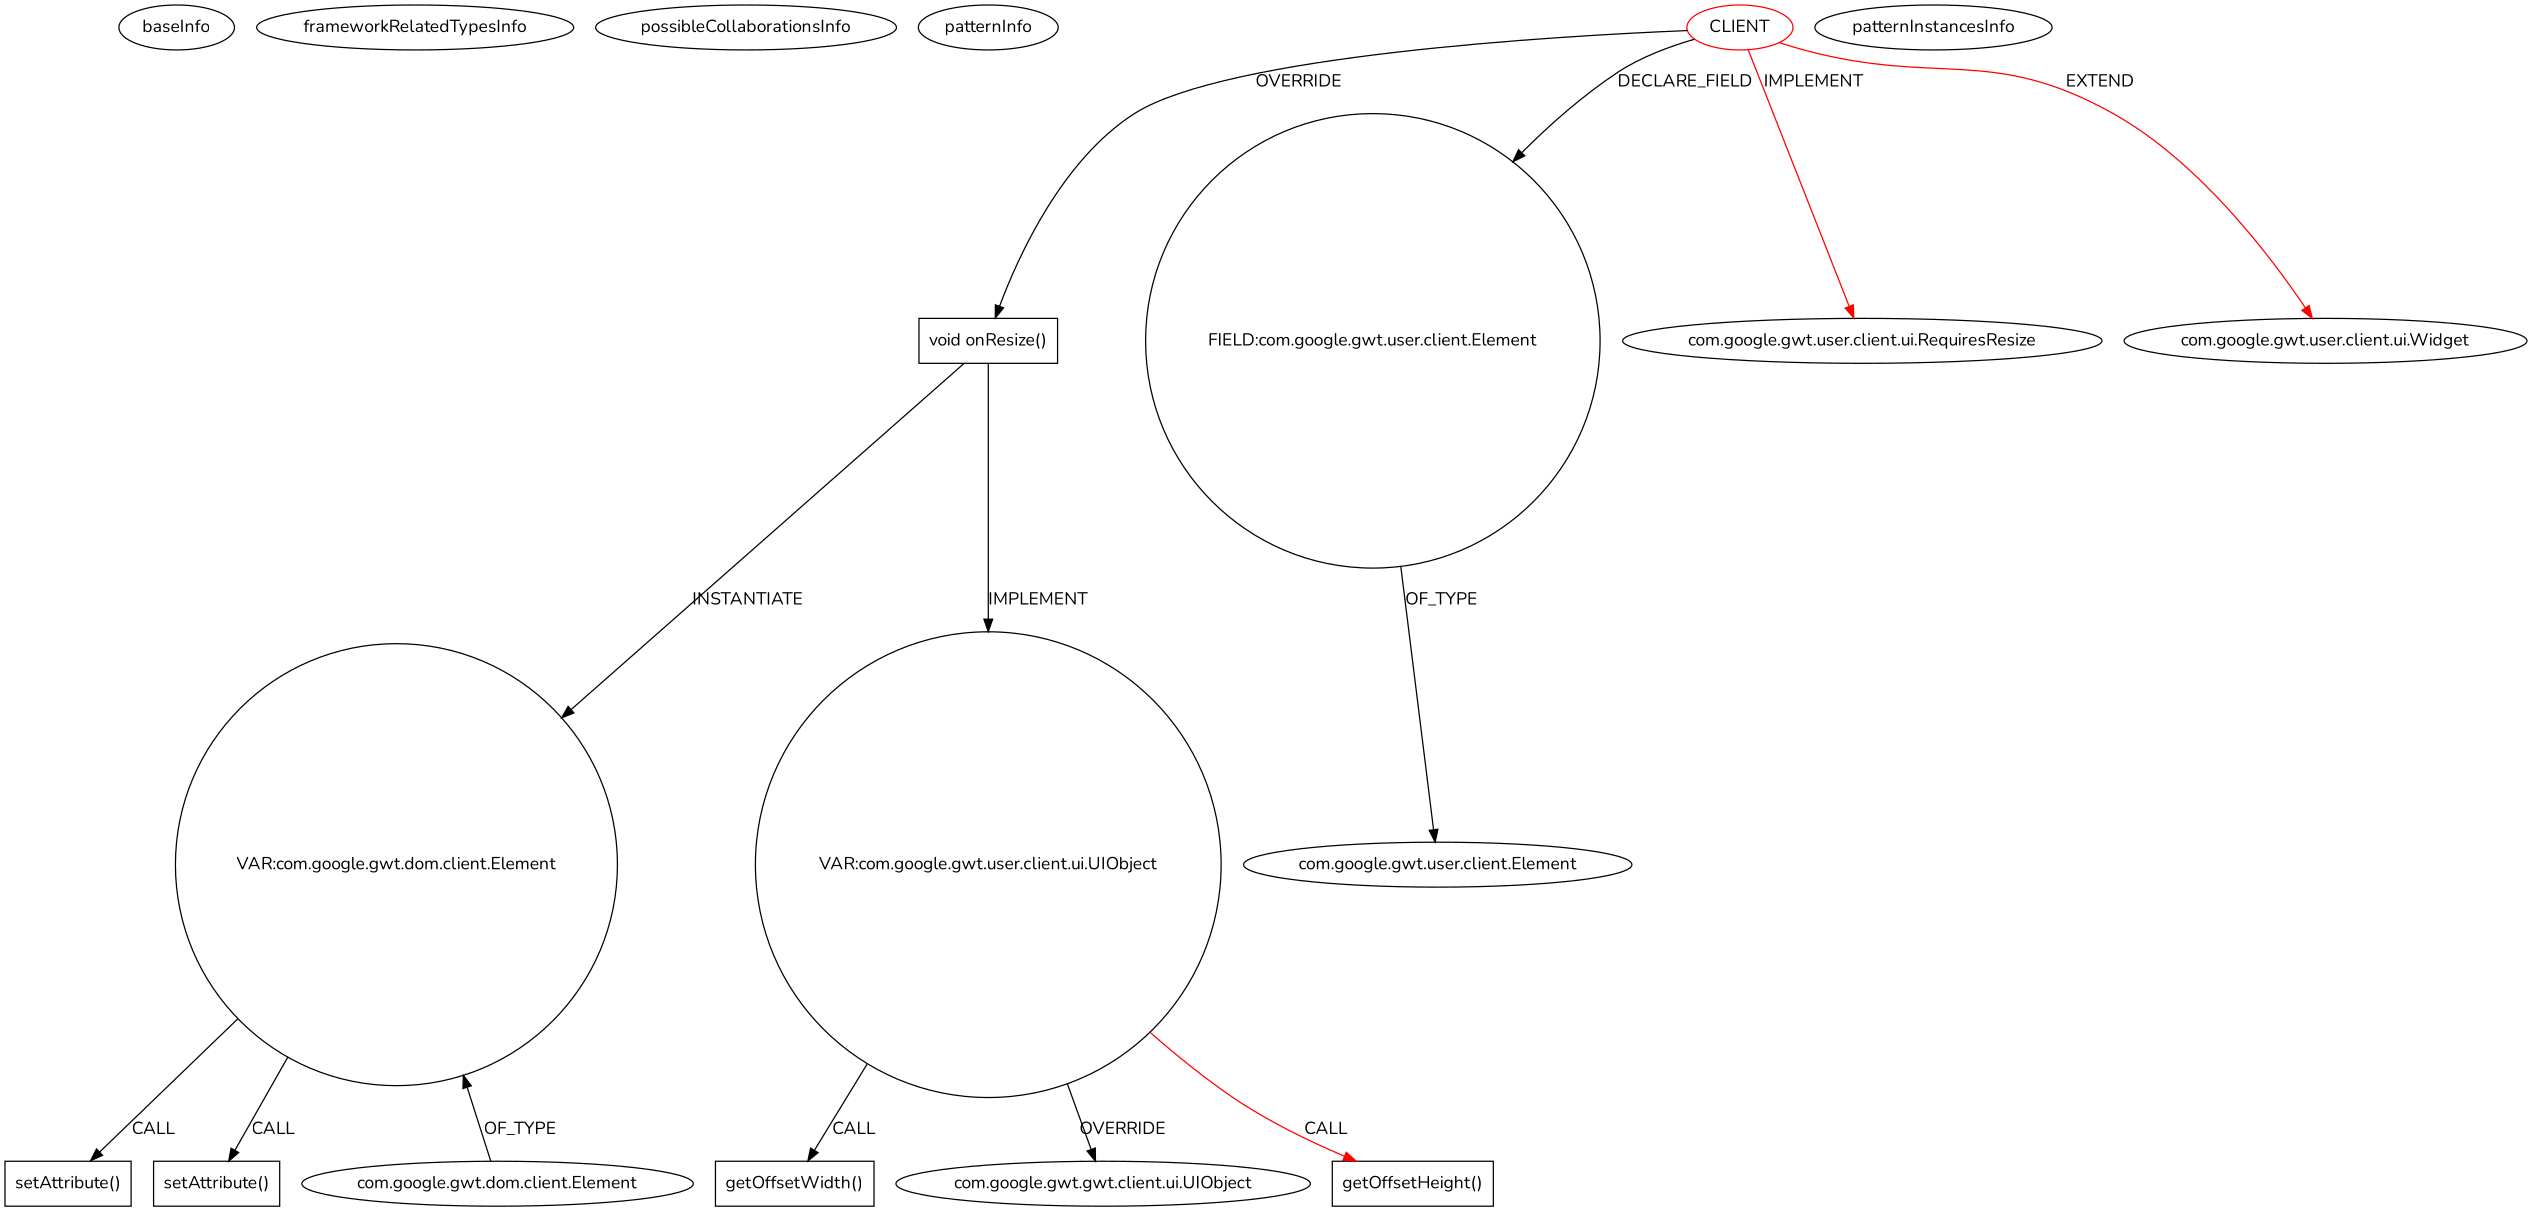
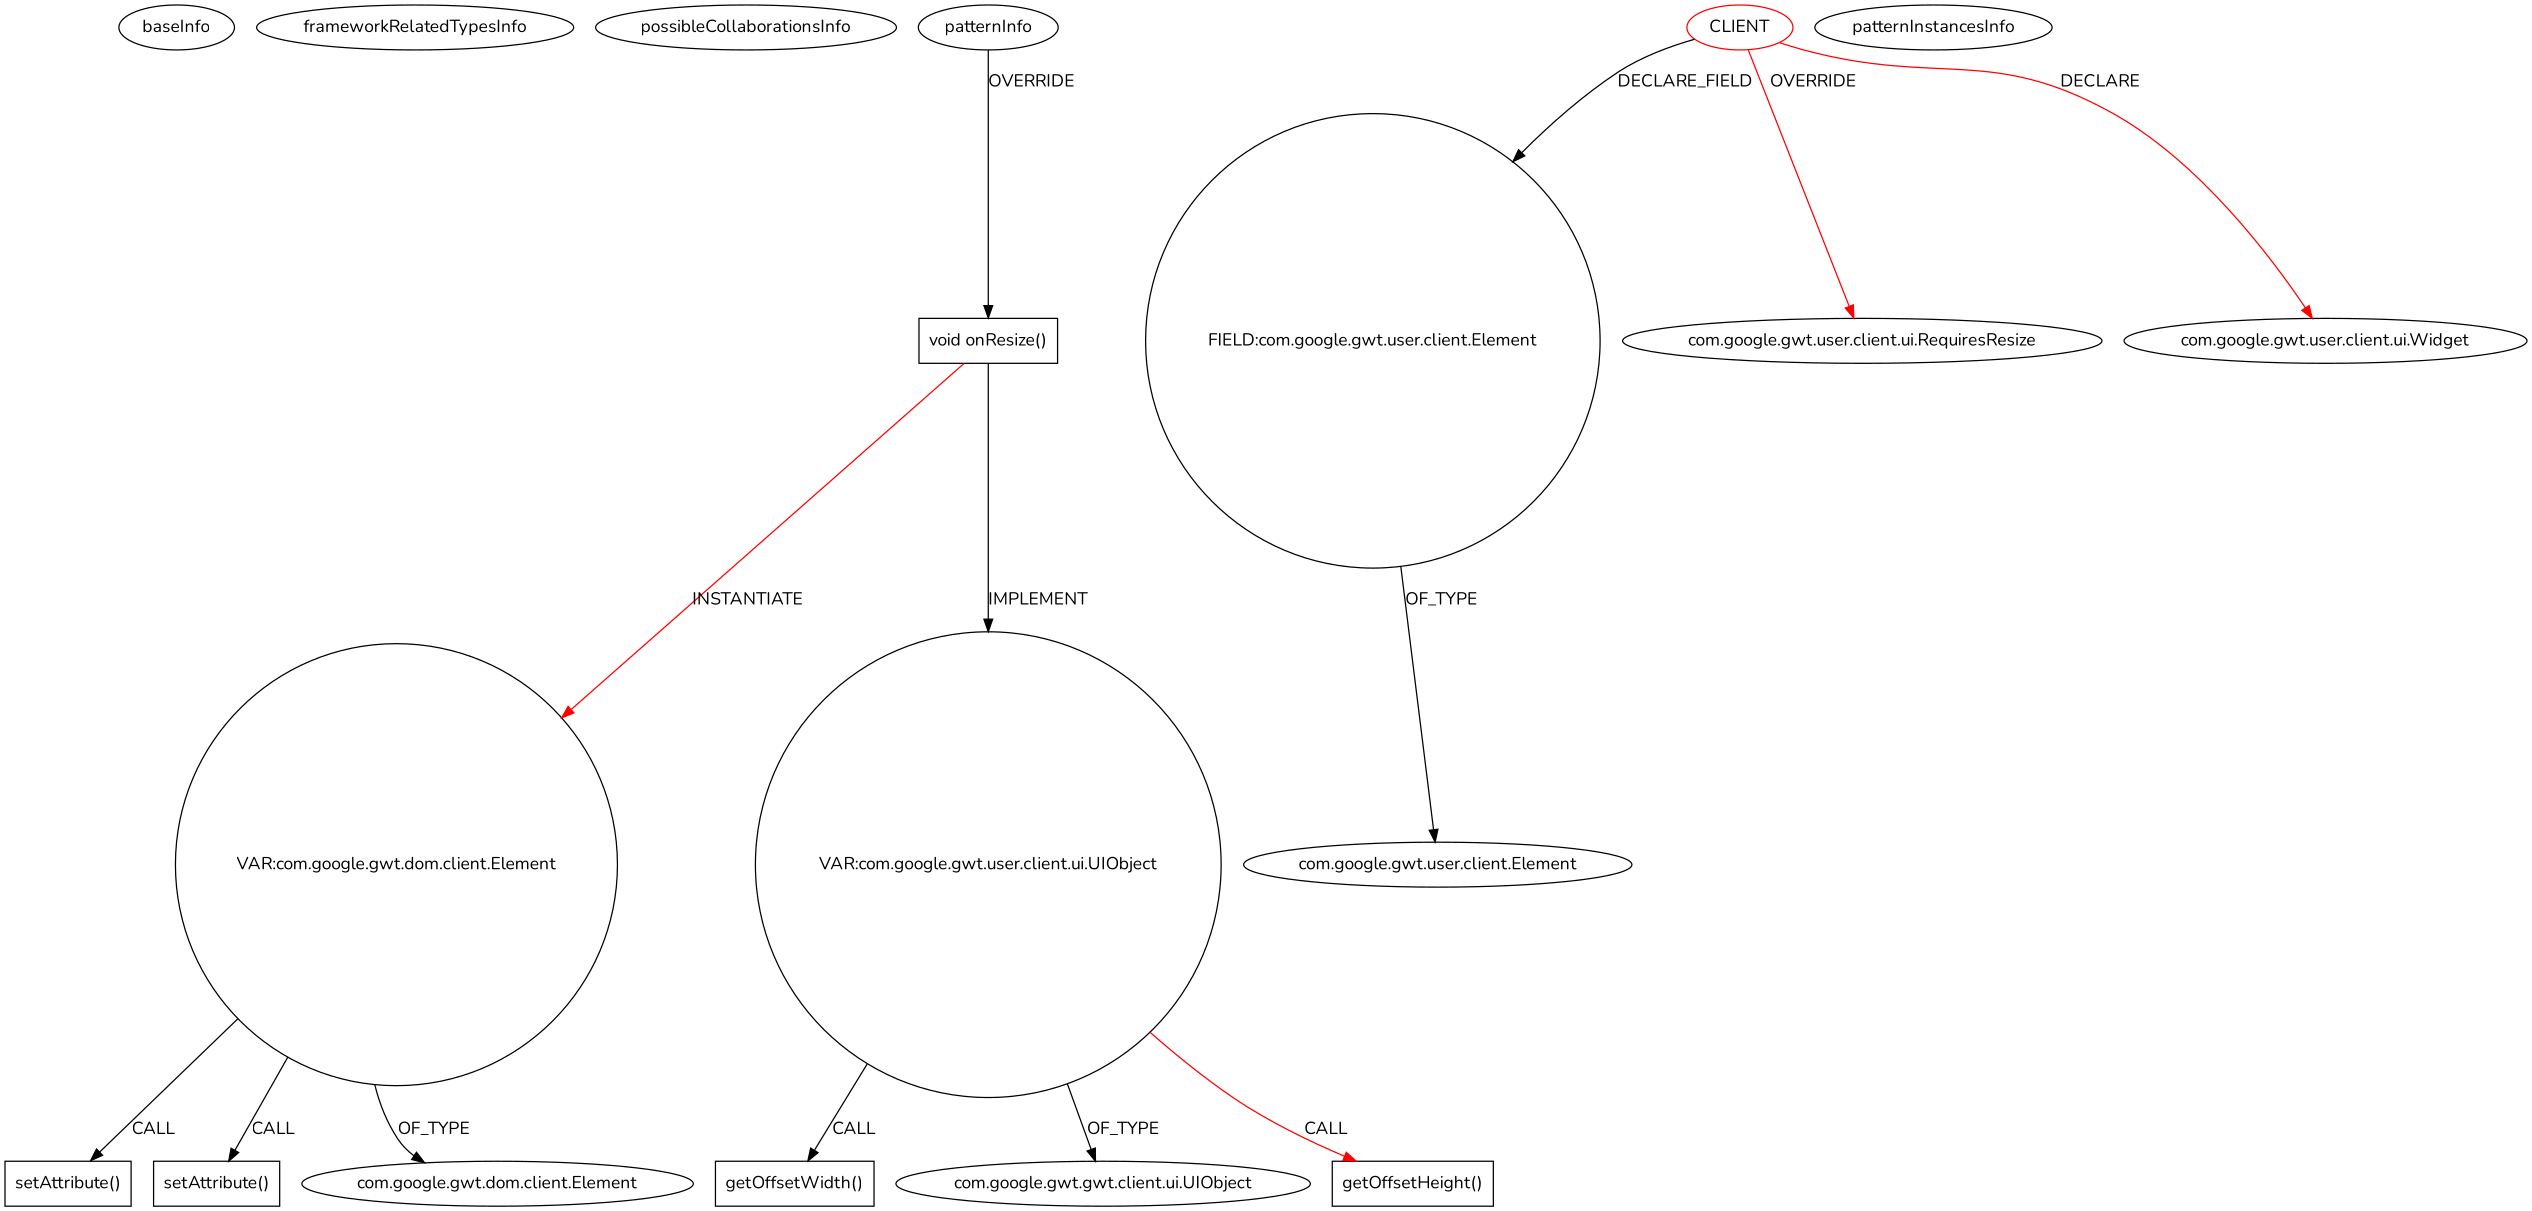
(1289, 68) -> (988, 178)
(1814, 82) -> (1814, 82)
(2100, 82) -> (2100, 82)
(768, 536) -> (768, 536)
(479, 1124) -> (389, 1123)
(1123, 1129) -> (1123, 1129)
